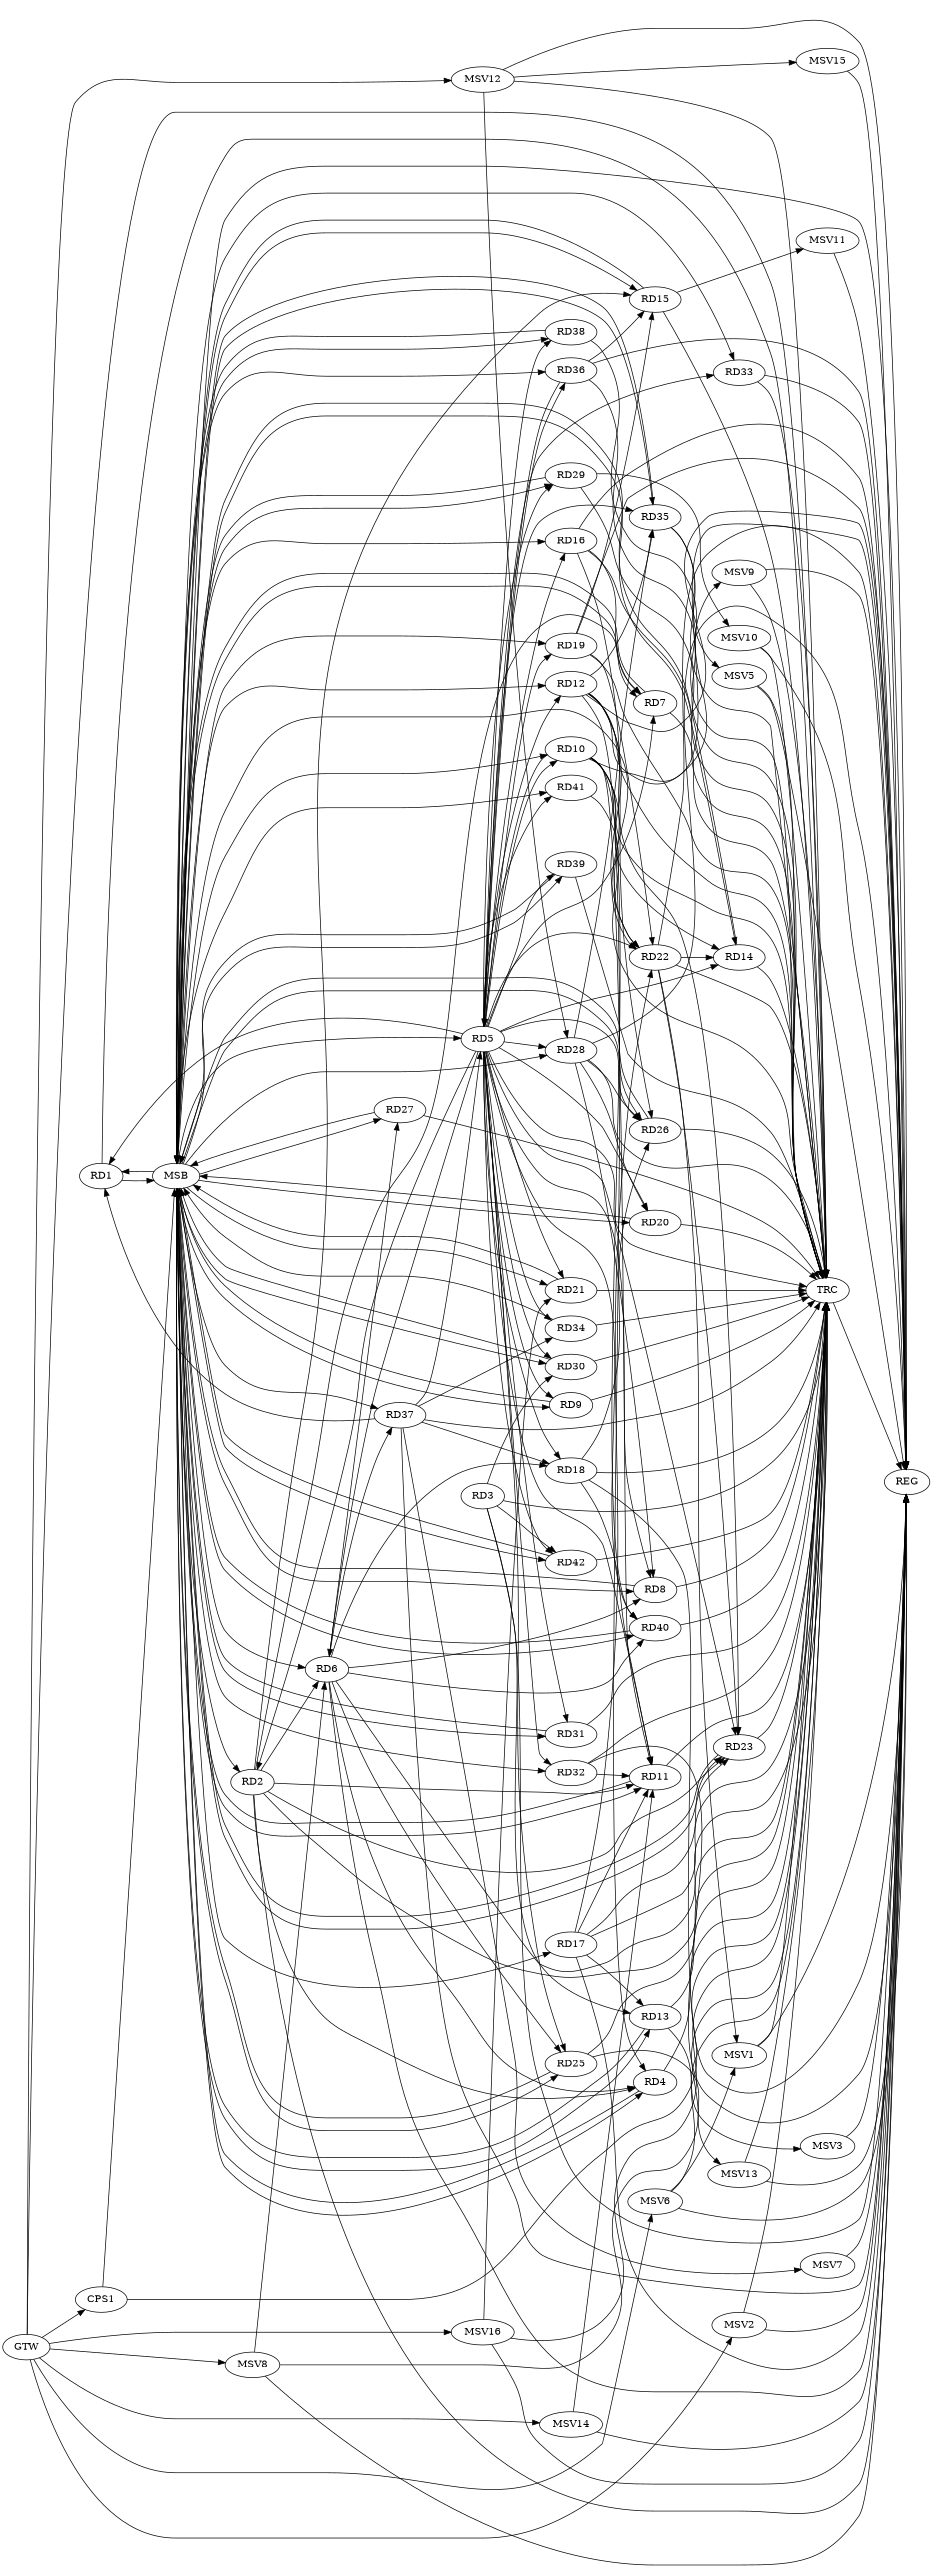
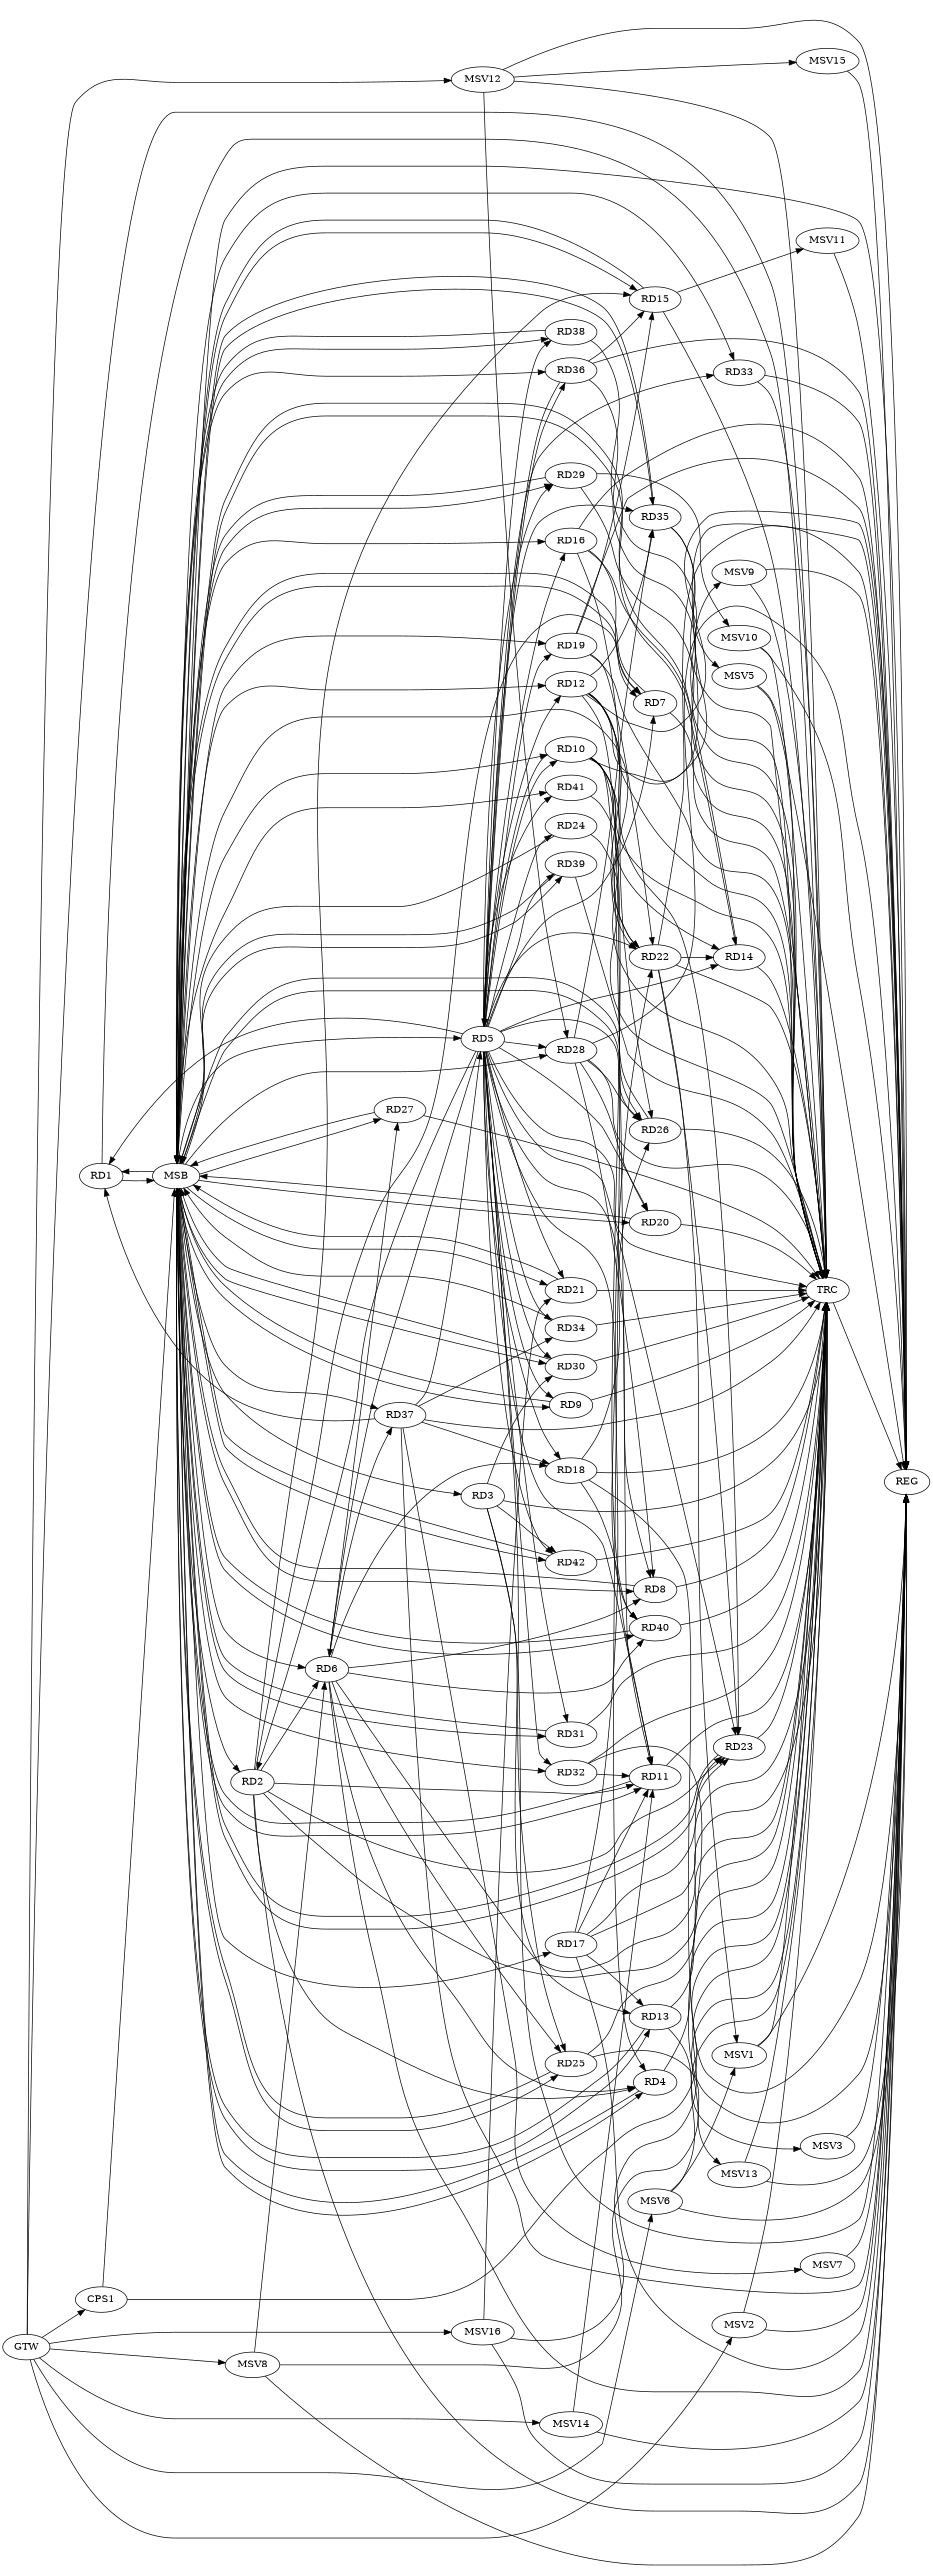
none -> (571, 826)
none -> (241, 1409)
